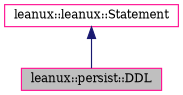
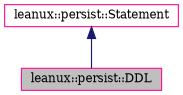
(92, 16) -> (92, 16)
